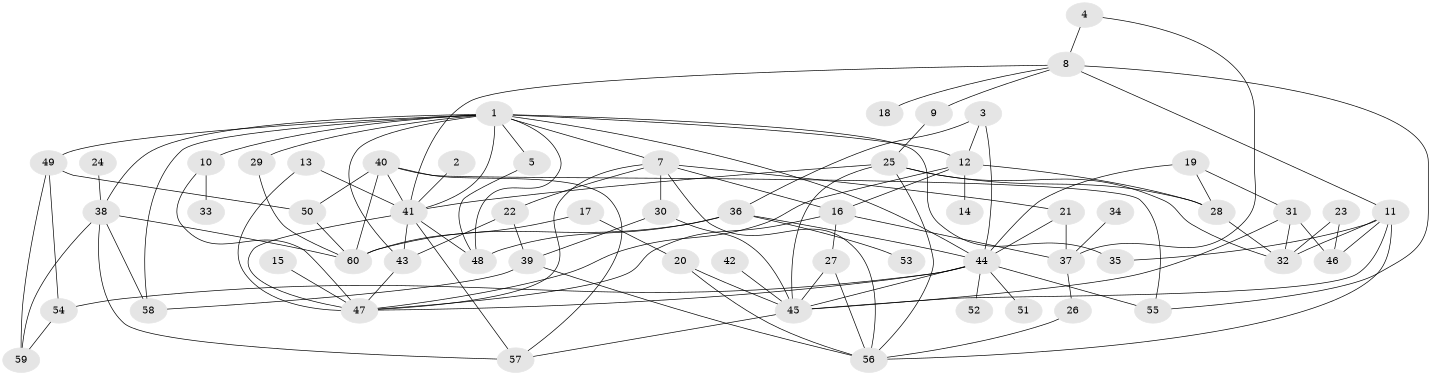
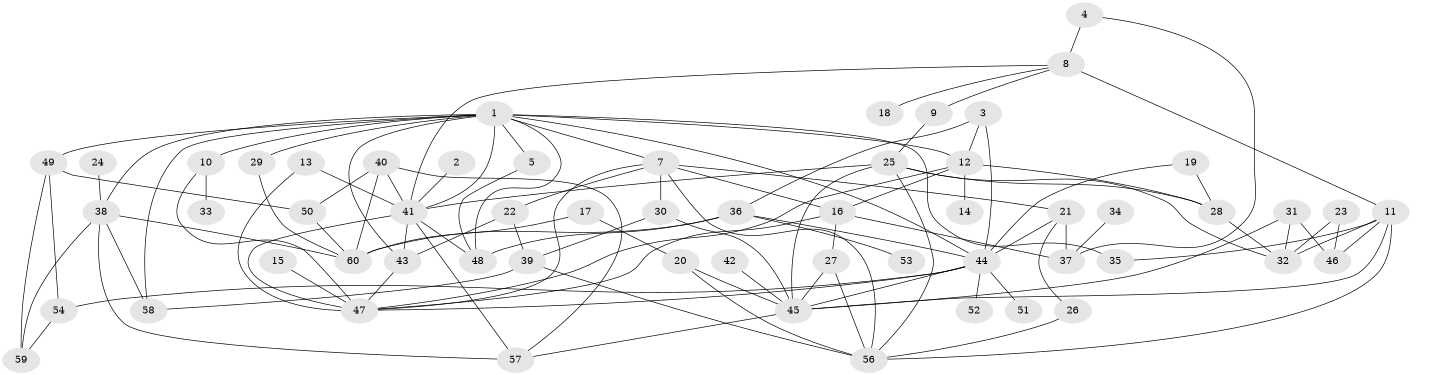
(1241, 188) -> none
(1069, 281) -> (1039, 263)
(1153, 311) -> none
